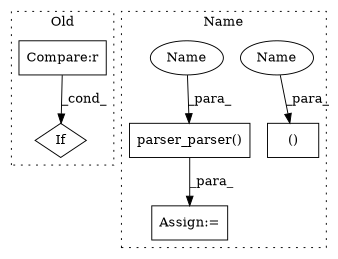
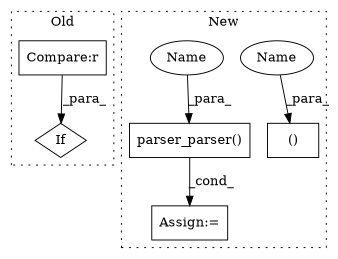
(224, 22) -> (224, 22)
(84, 99) -> (84, 99)
(212, 182) -> (212, 182)
